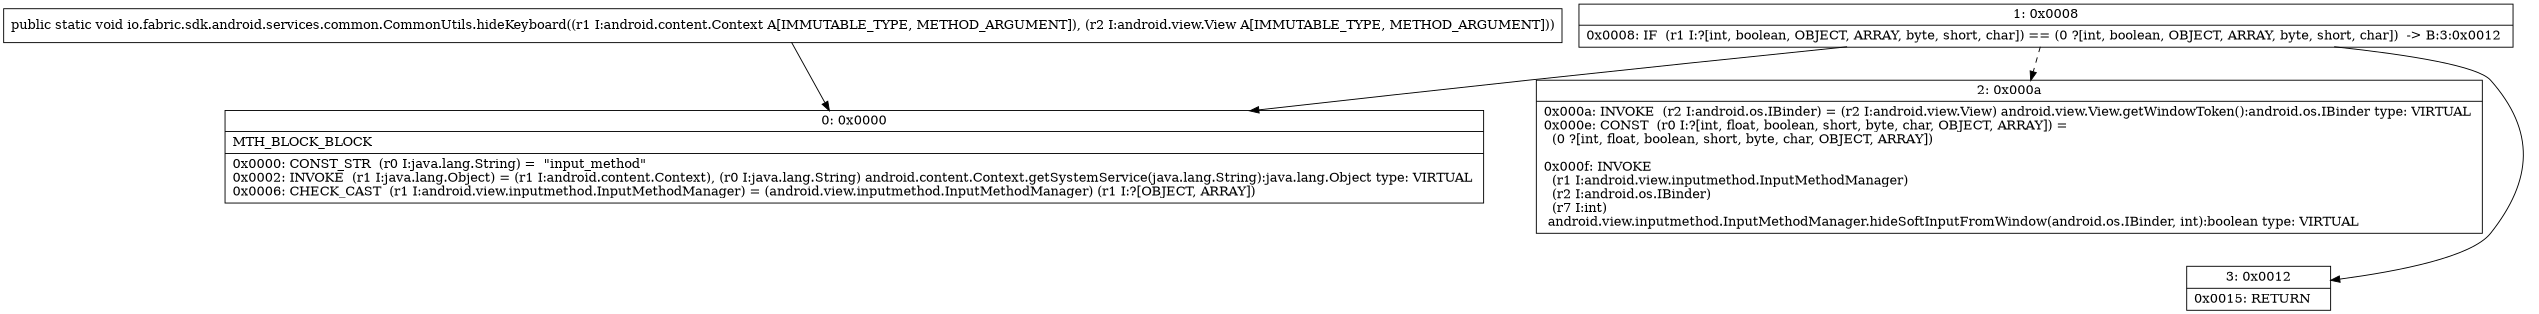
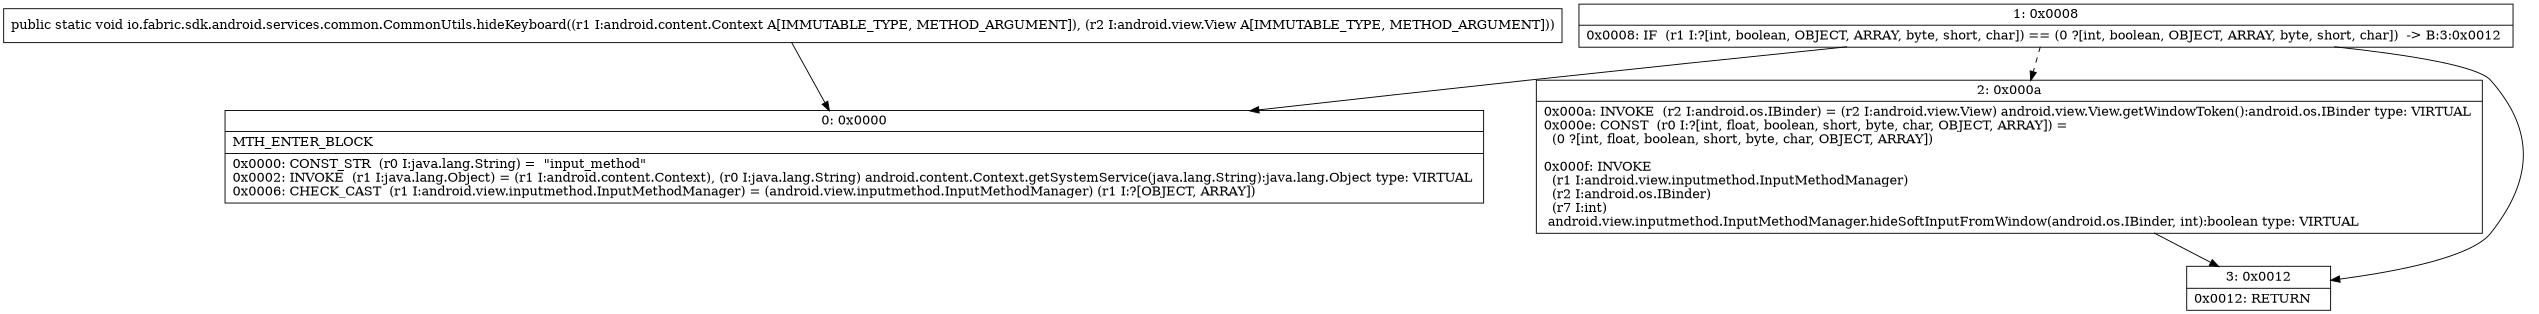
(302, 142) -> (303, 142)
none -> (2182, 248)
(2259, 299) -> (2259, 299)
